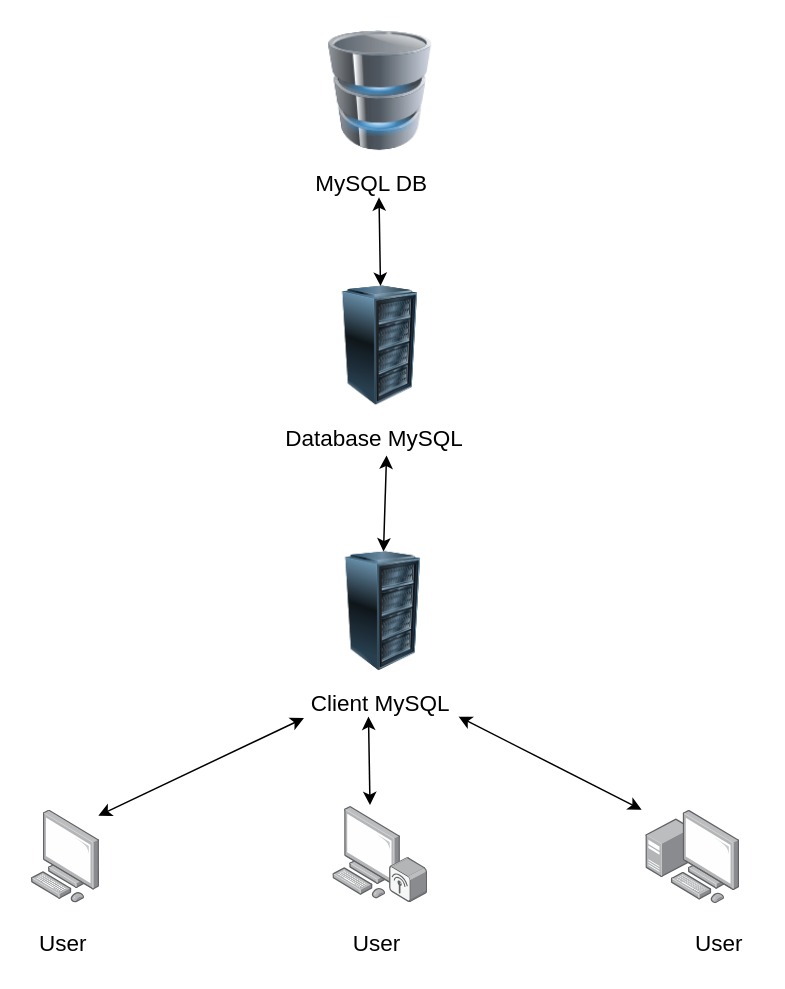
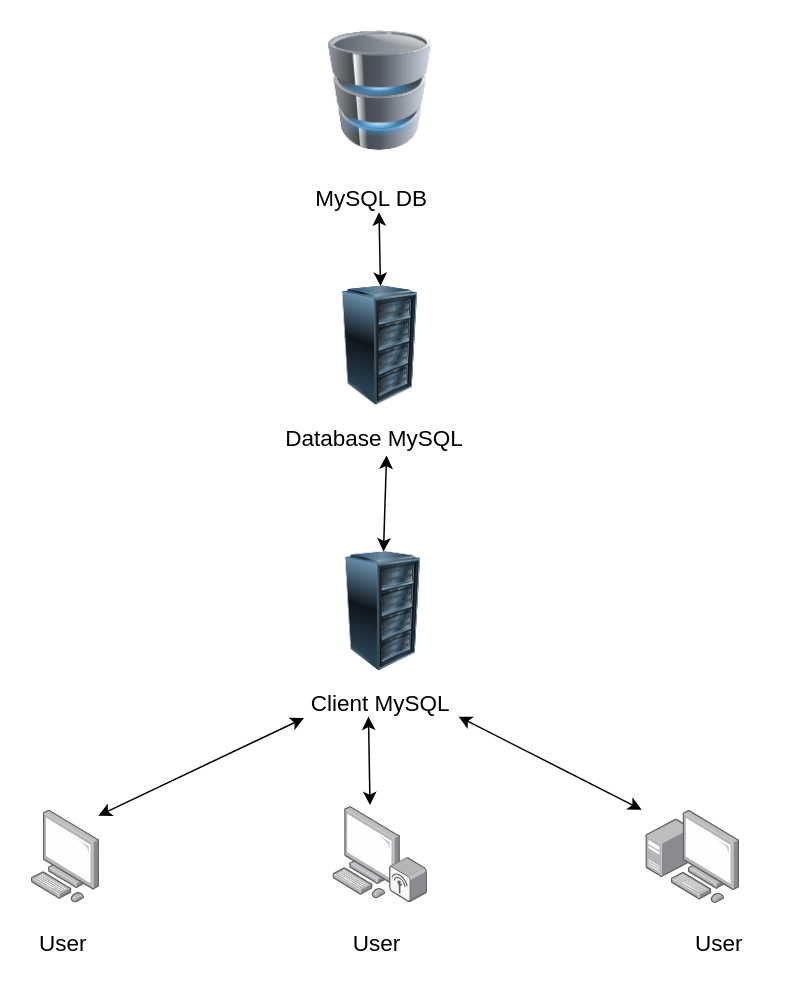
(380, 181) -> (380, 196)
